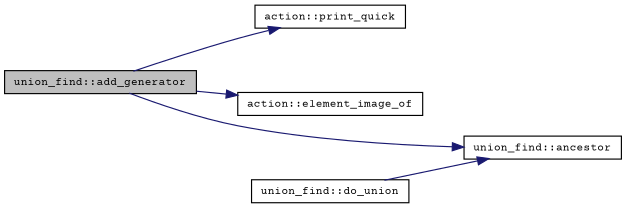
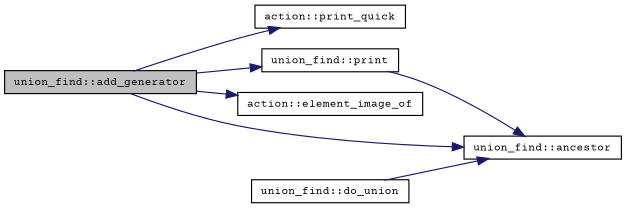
none -> (330, 60)
